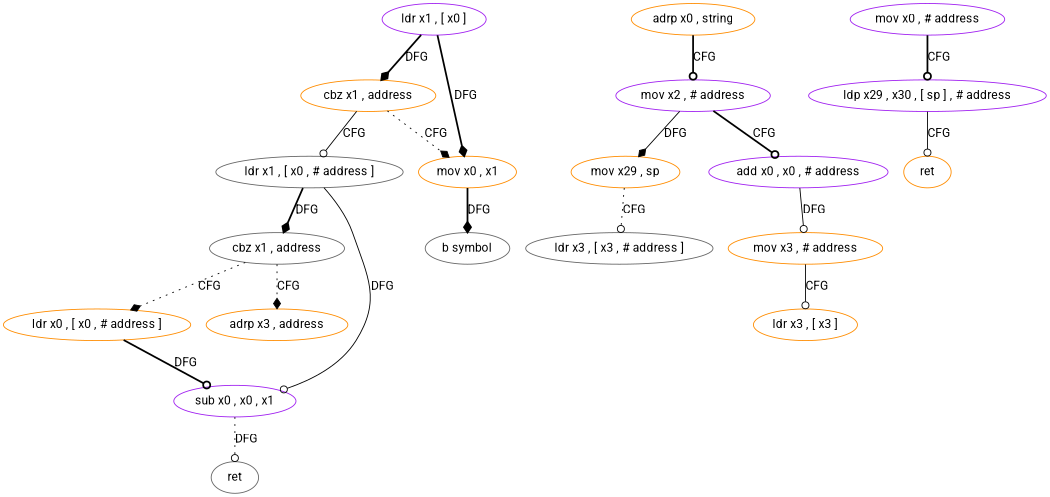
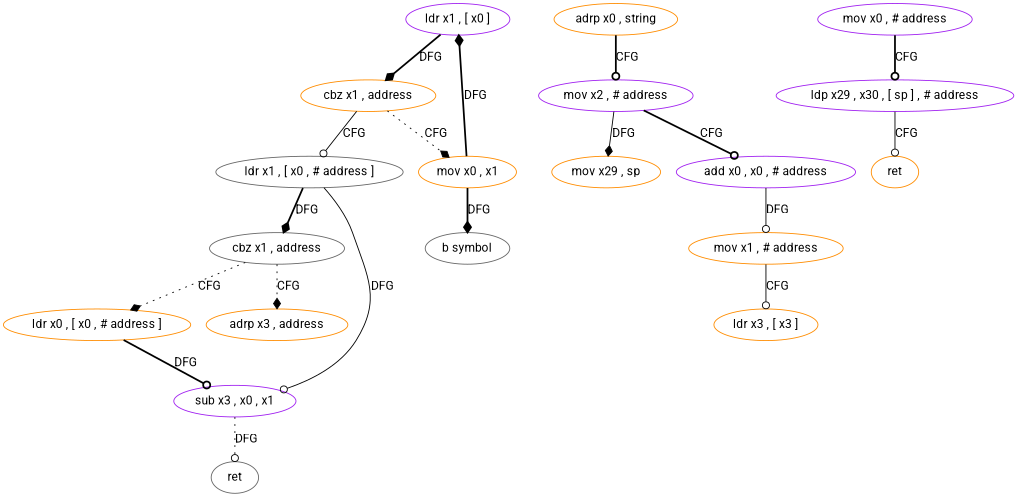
(450, 90) -> (463, 101)
(619, 248) -> none
(805, 248) -> (766, 248)
(235, 401) -> (235, 401)
